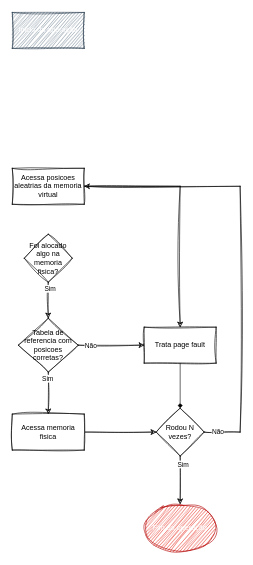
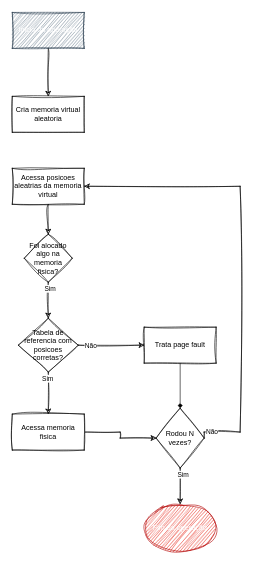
none -> (48, 71)
none -> (48, 114)
(180, 255) -> (48, 223)
(180, 432) -> (180, 438)
